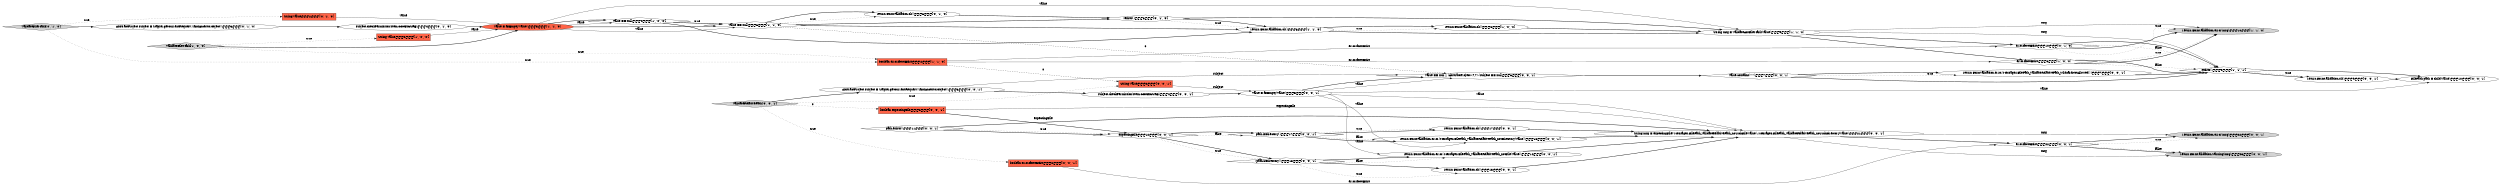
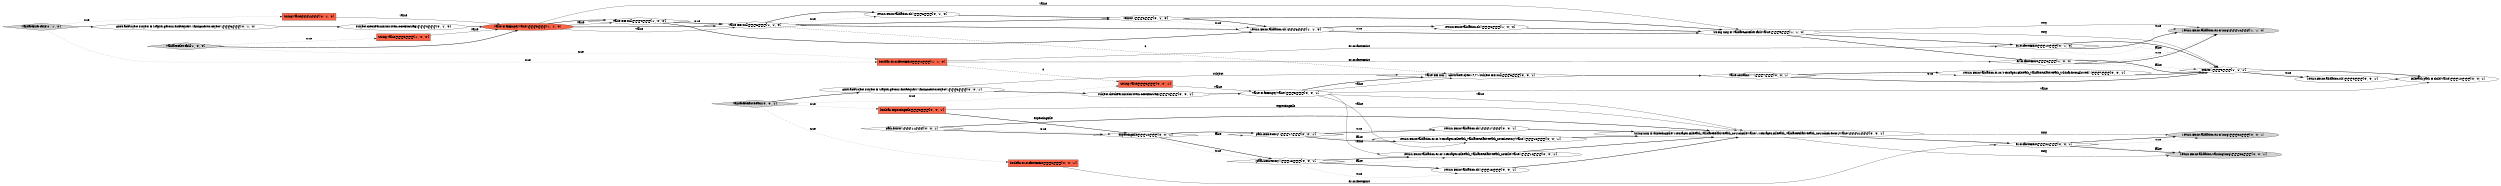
(1218, 87) -> (1218, 87)
(813, 105) -> (813, 105)
